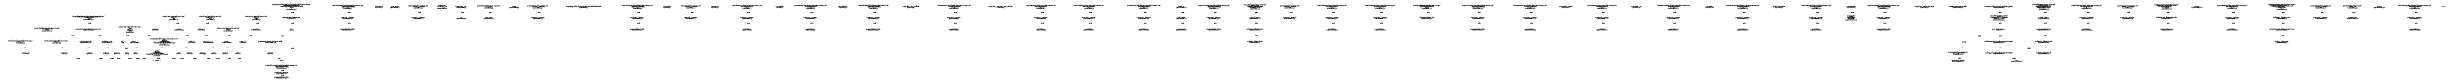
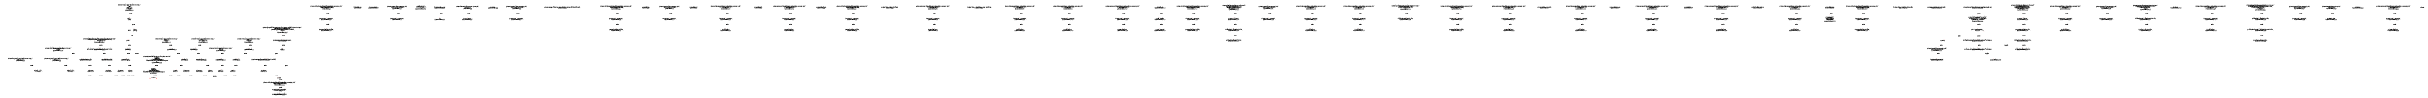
none -> (128, 41)
